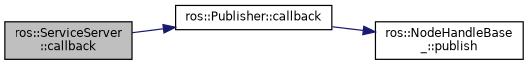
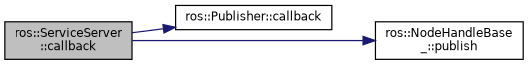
(348, 29) -> (247, 41)
